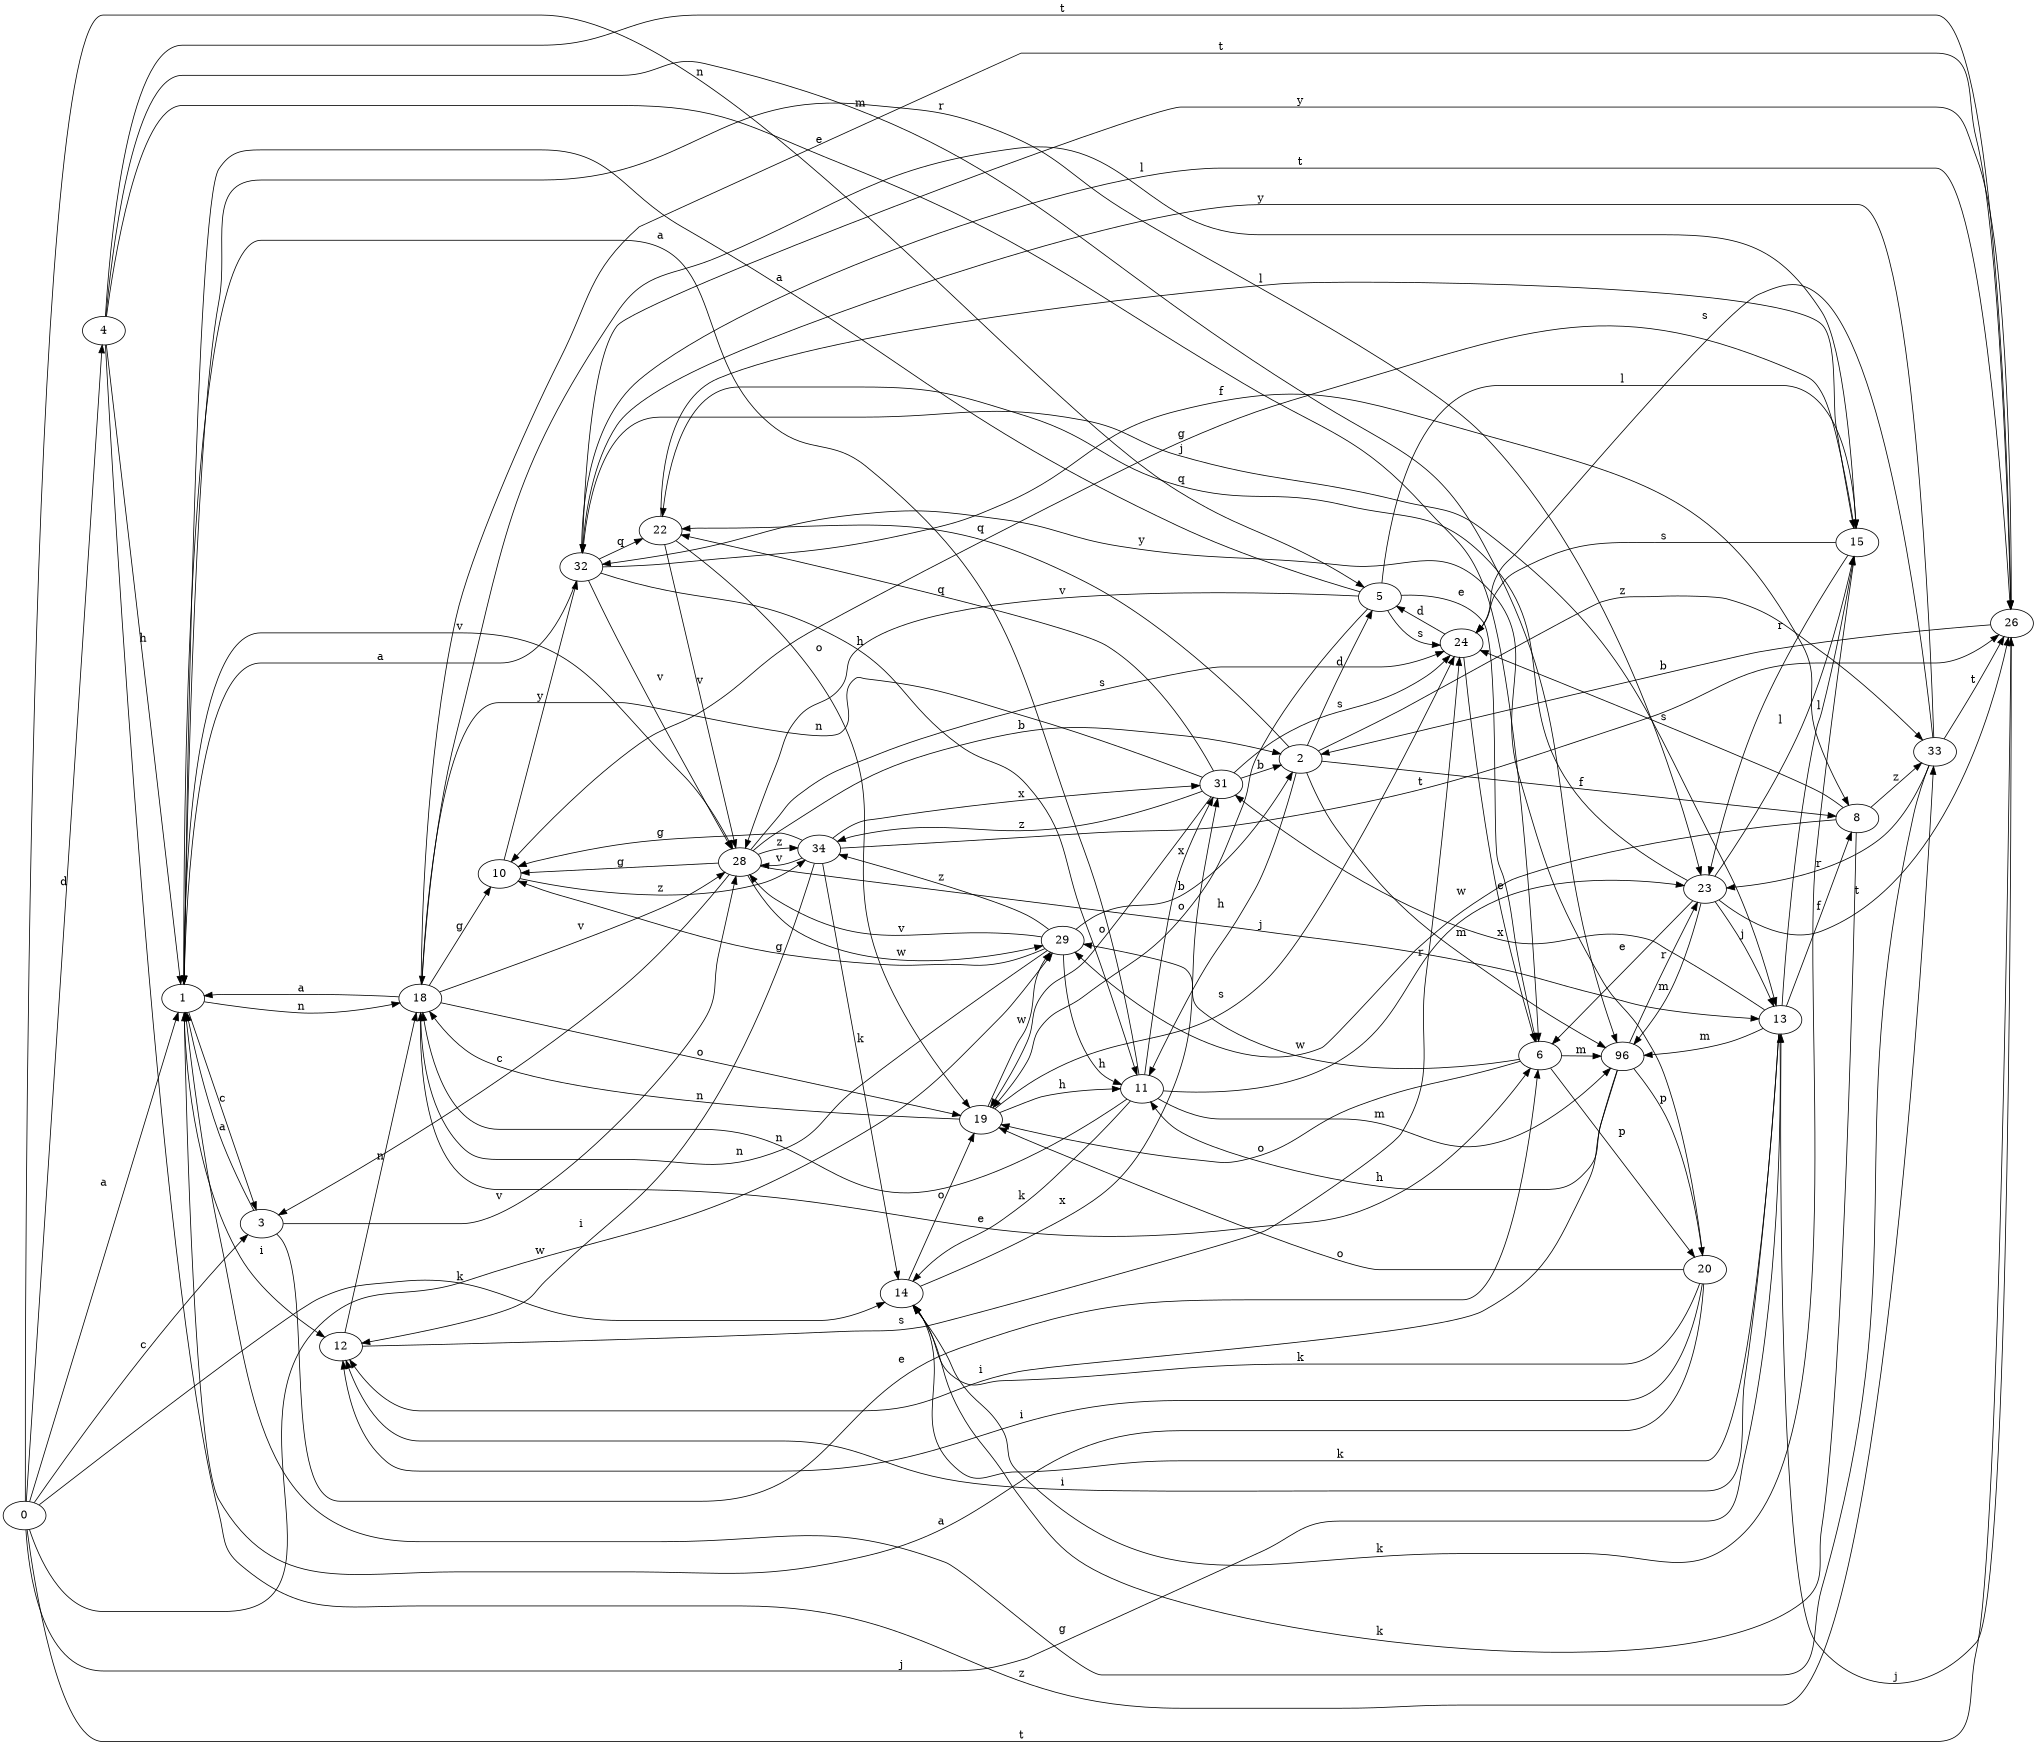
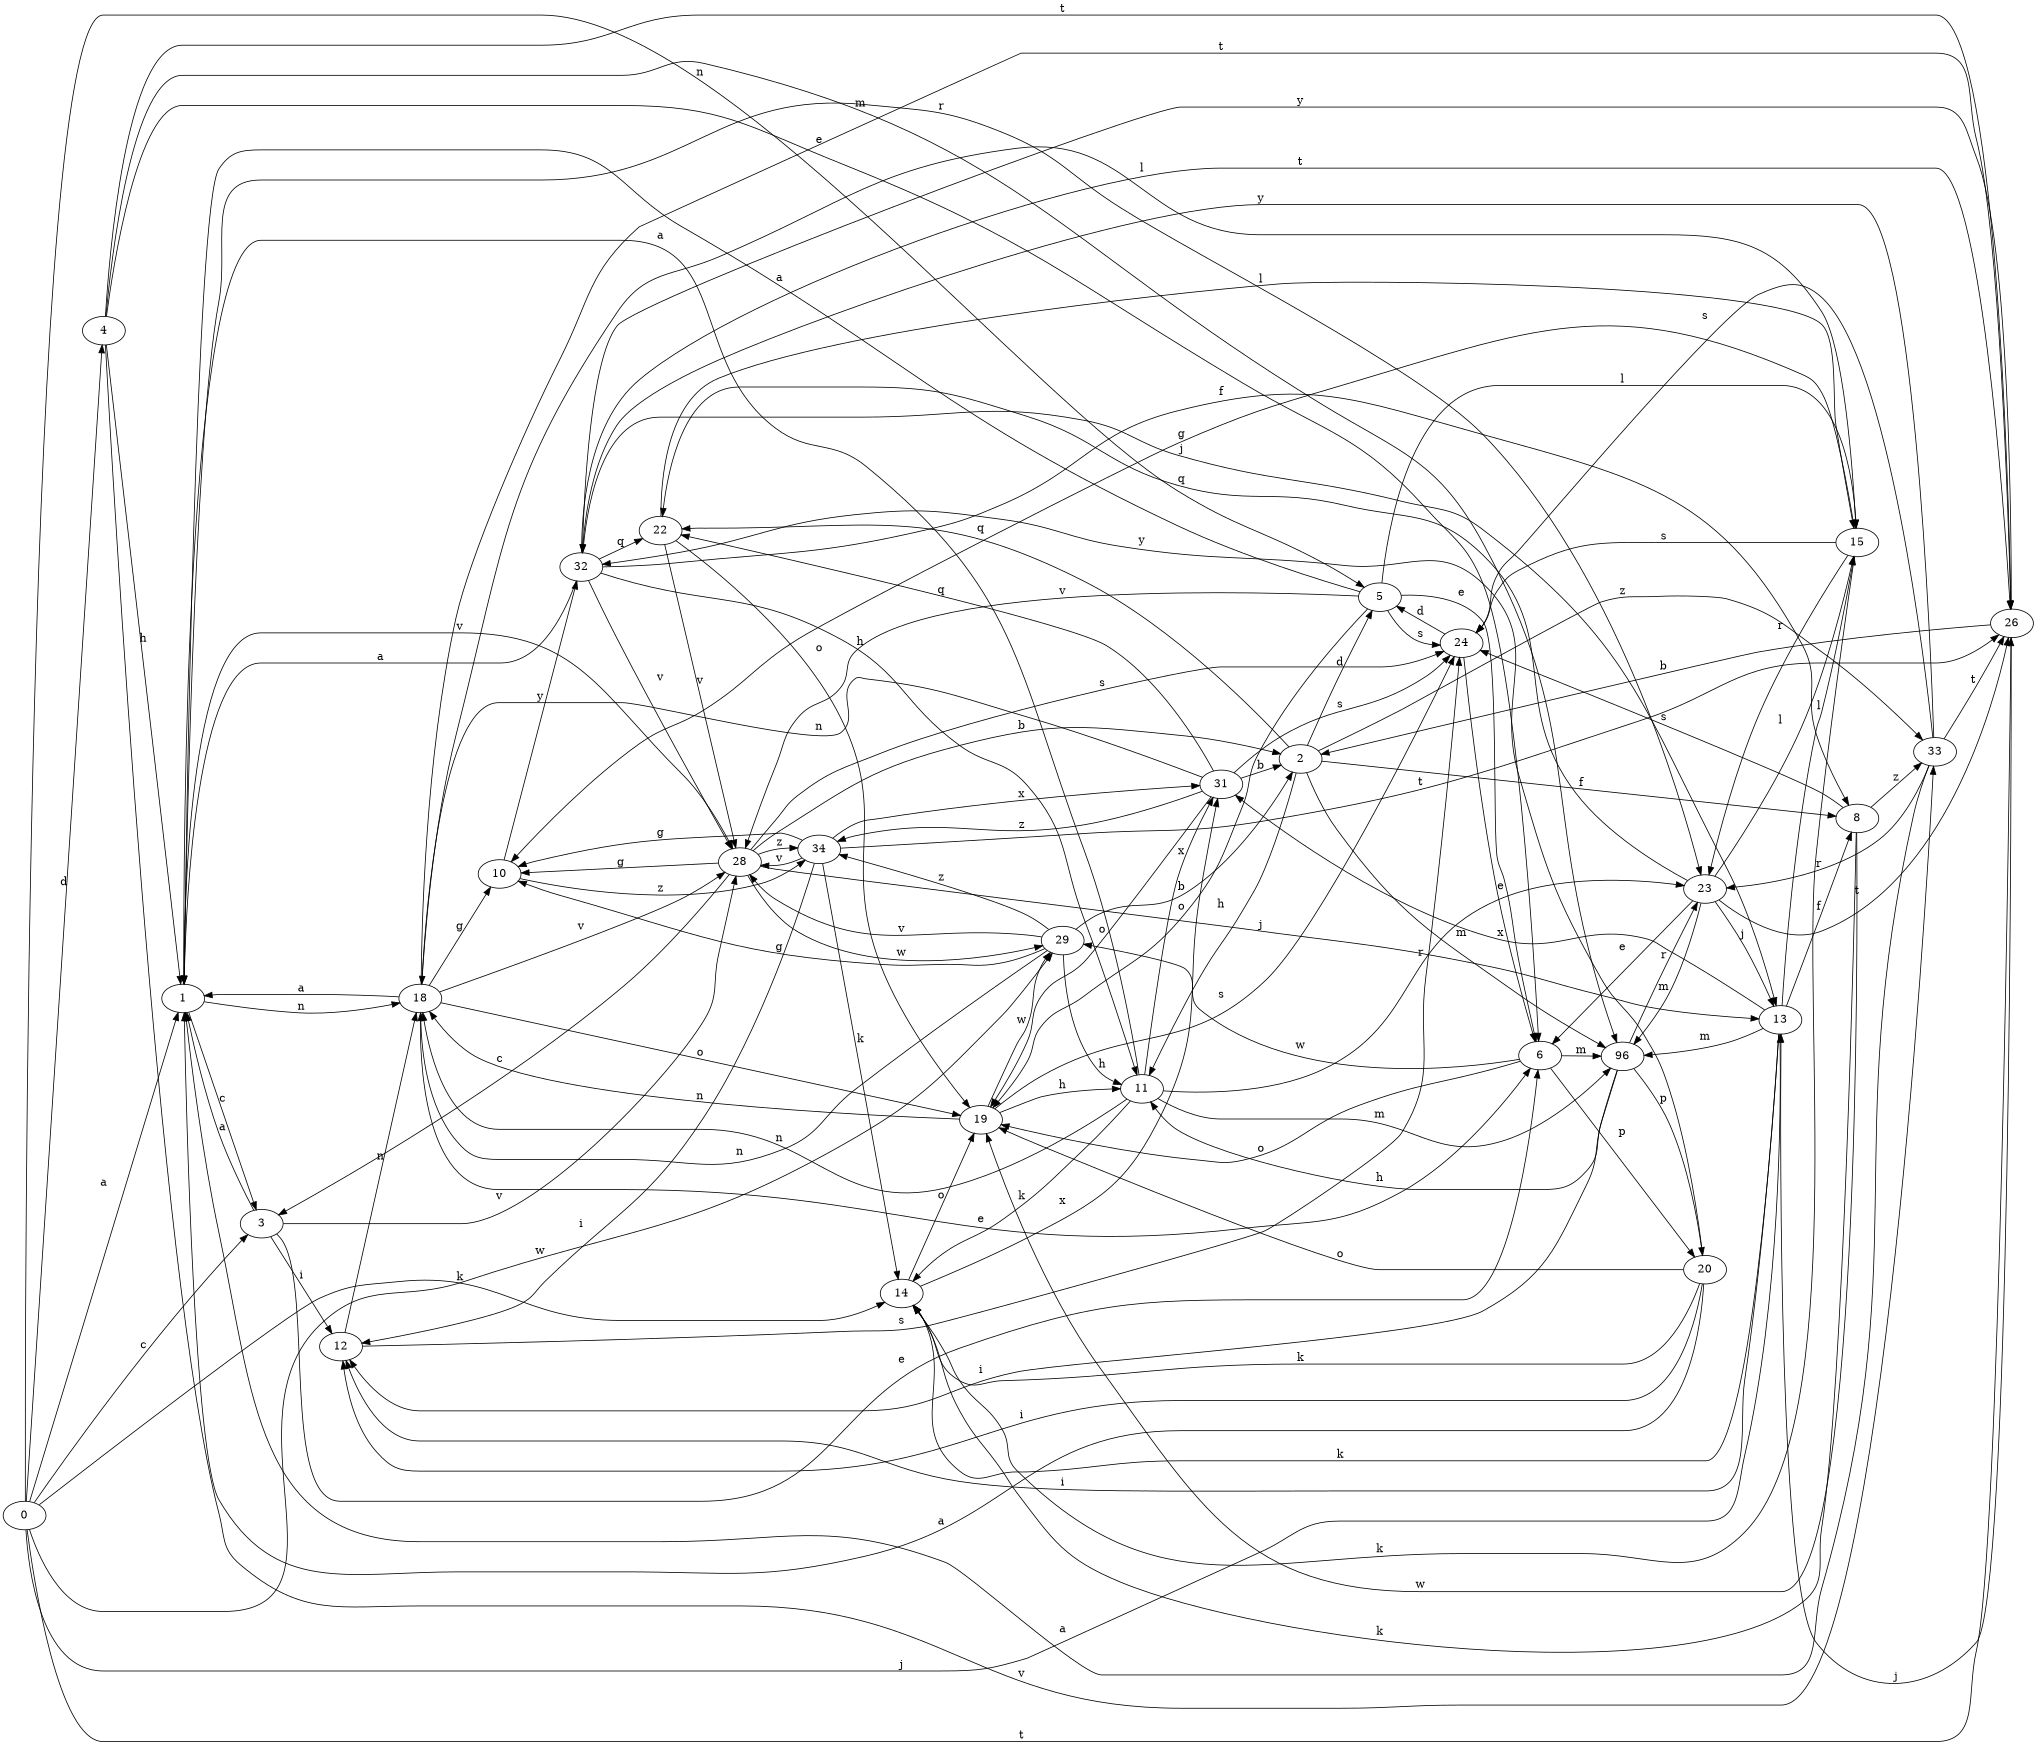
(1466, 909) -> (1654, 1592)
(221, 1217) -> (299, 1282)
(1063, 1629) -> (1063, 1629)
(1022, 1674) -> (1022, 1674)
